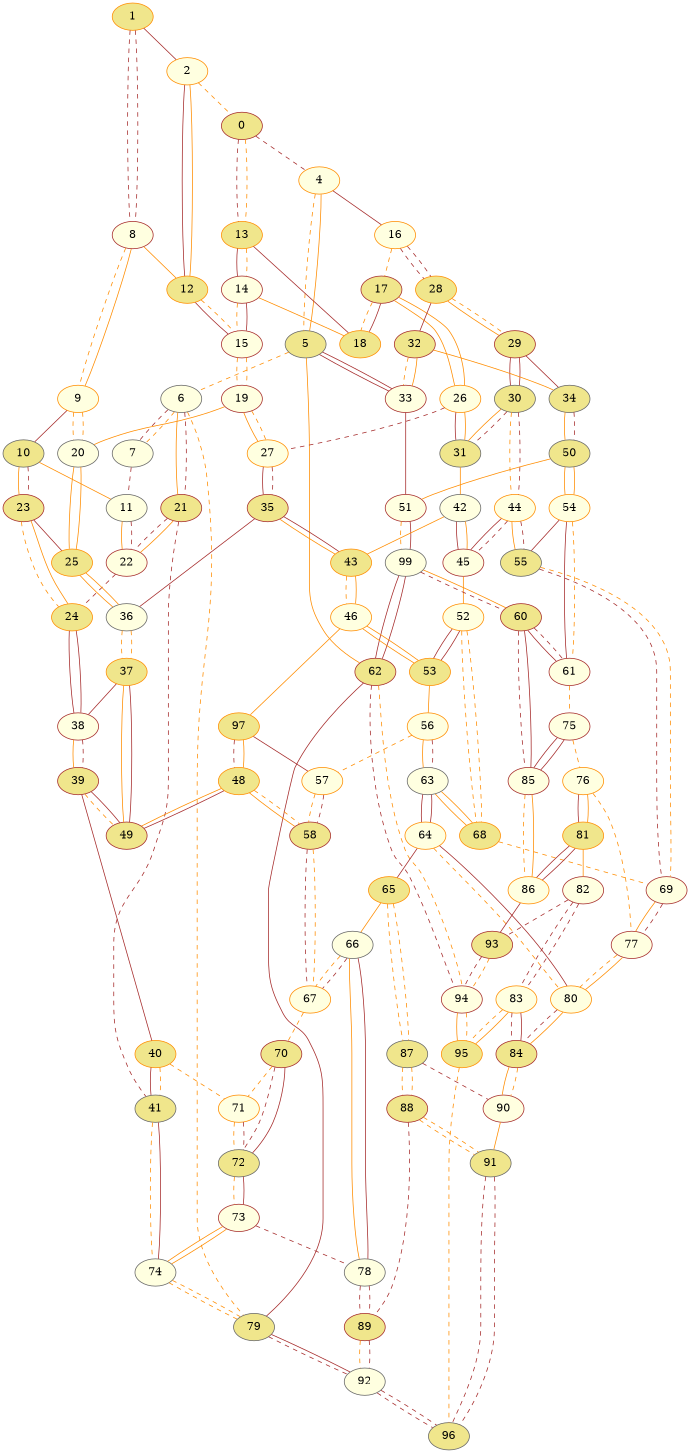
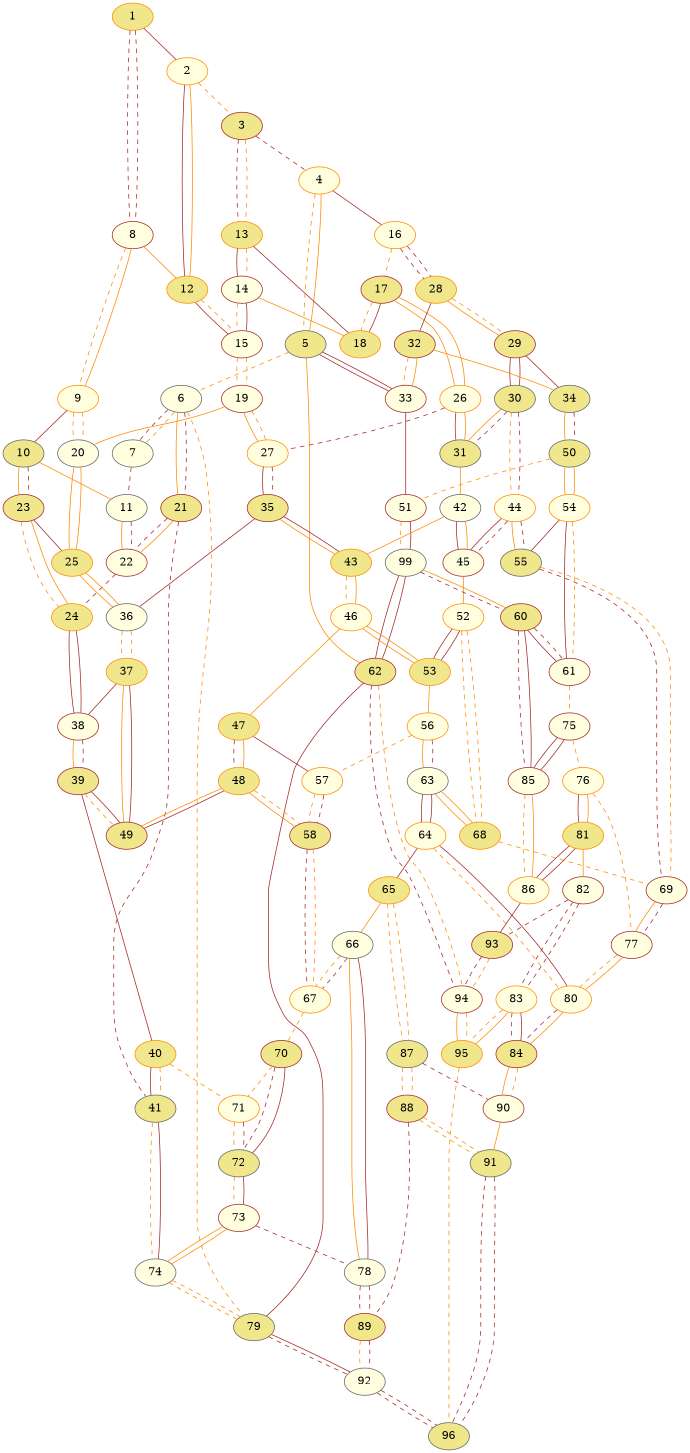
(242, 126) -> (242, 126)
(485, 477) -> (485, 477)
(239, 726) -> (239, 726)
